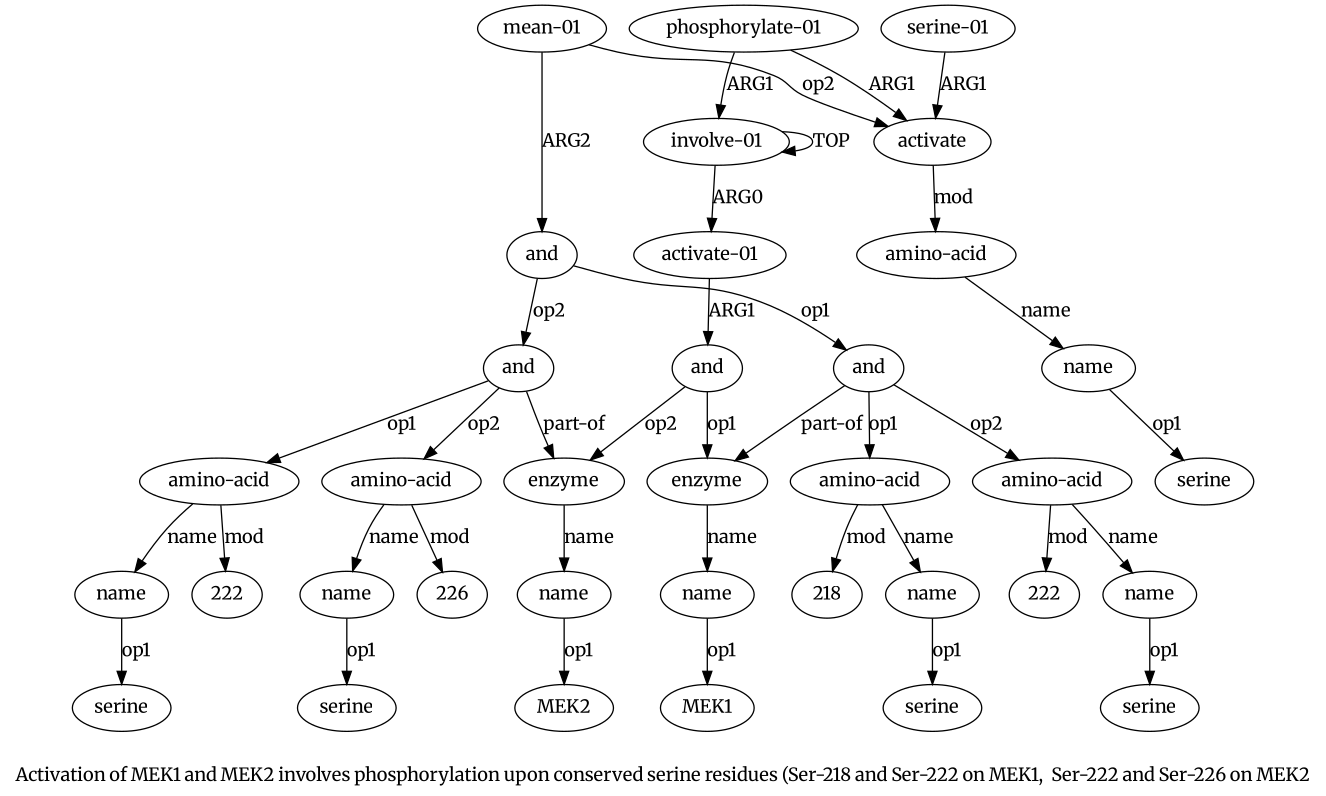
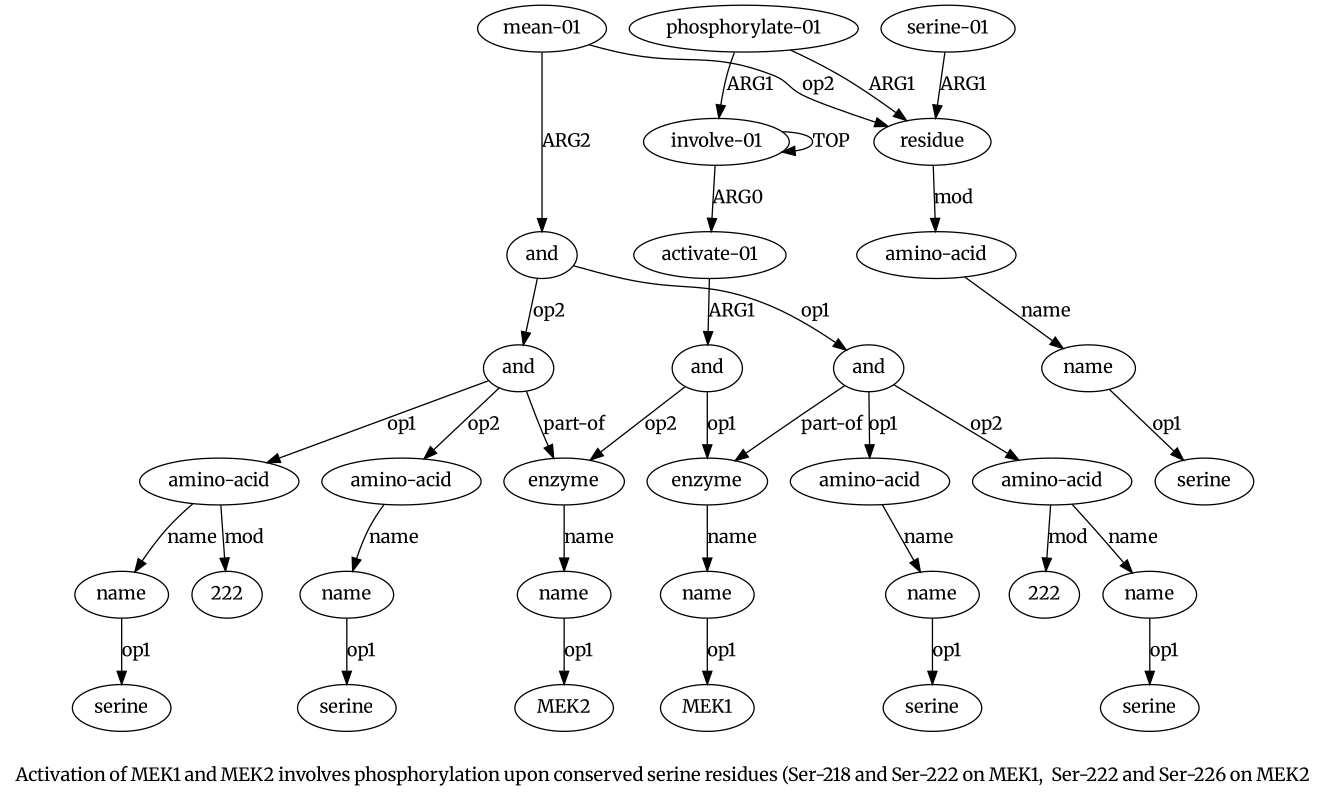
(932, 142) -> (932, 142)
(452, 595) -> none
(827, 595) -> none
